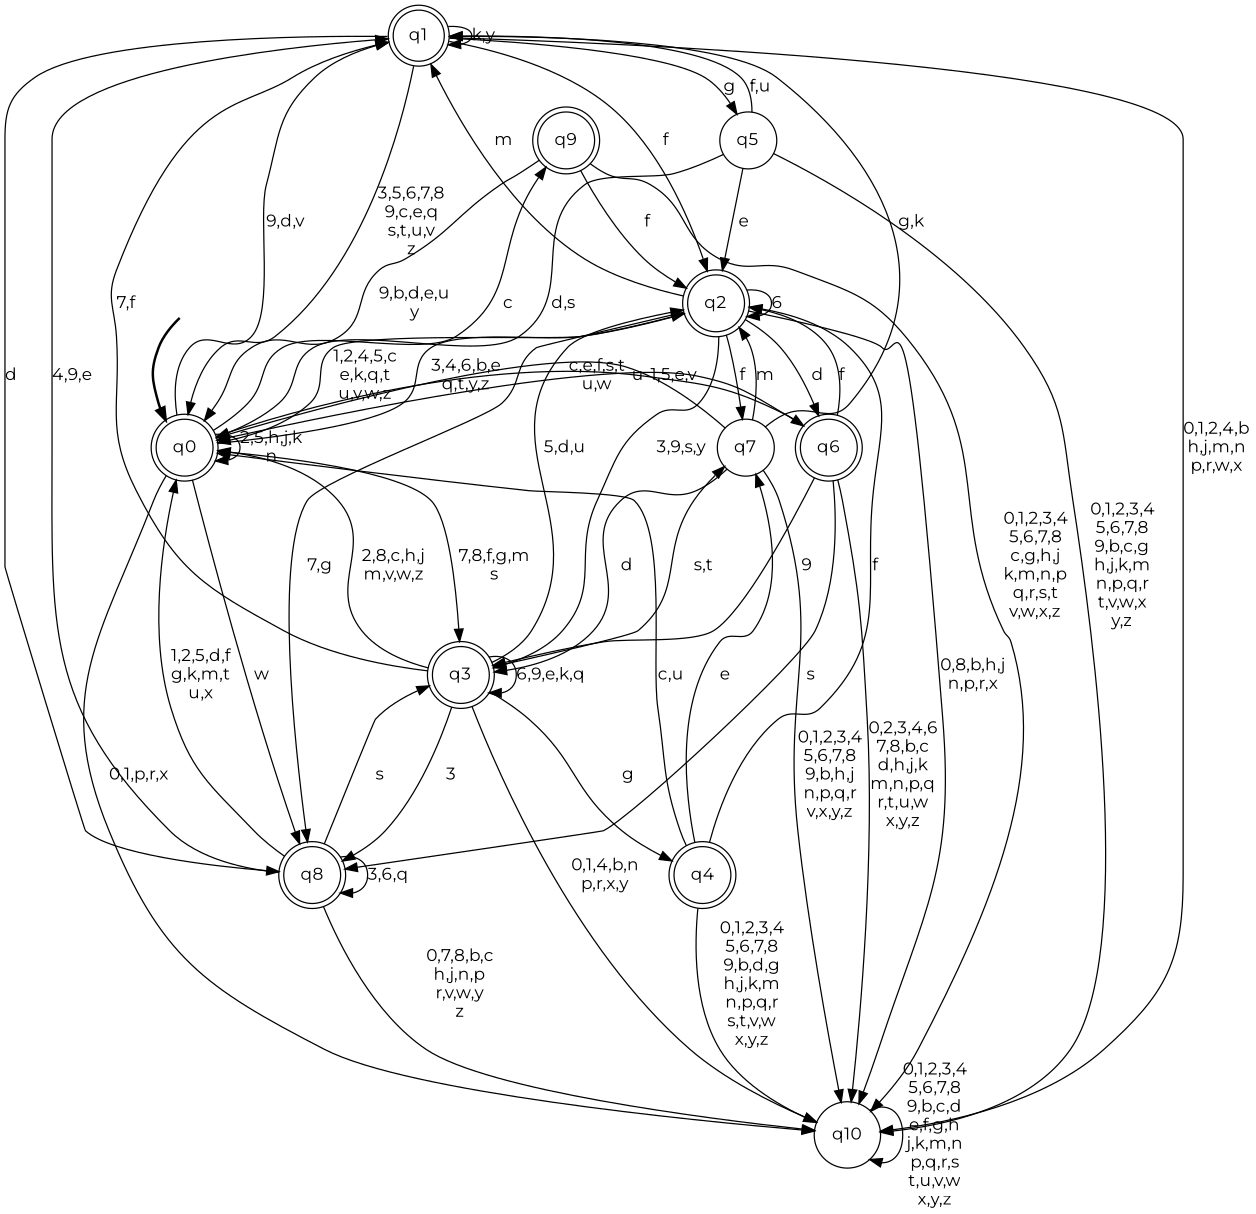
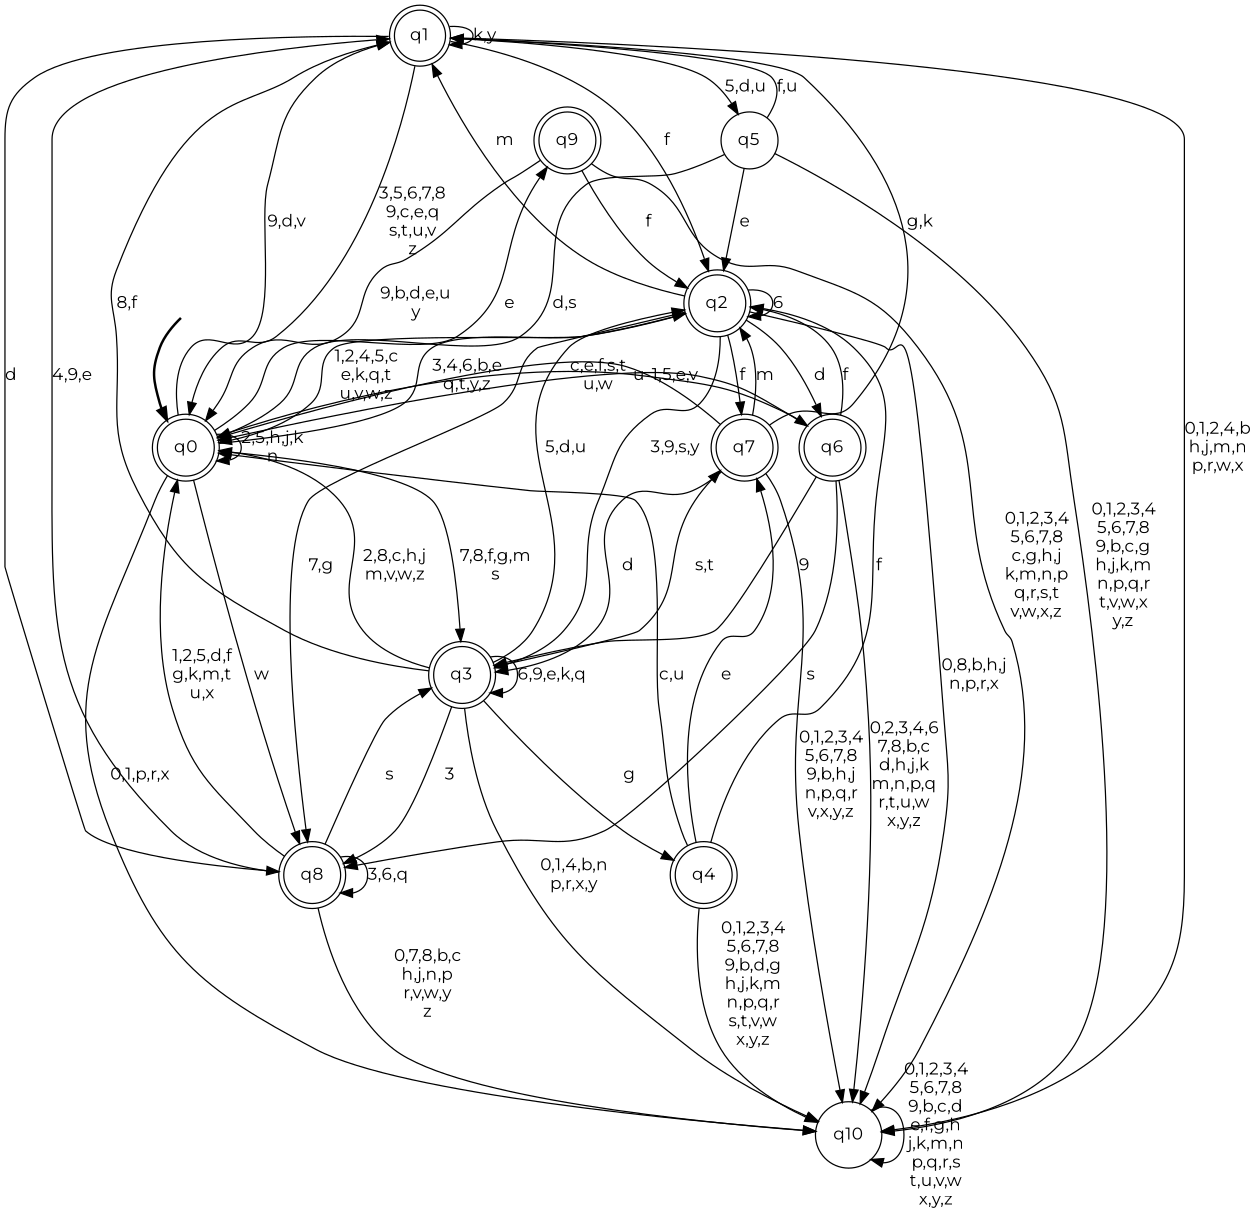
(730, 87) -> (746, 87)
(126, 303) -> (127, 303)
(509, 303) -> (510, 303)
(746, 448) -> (745, 448)
